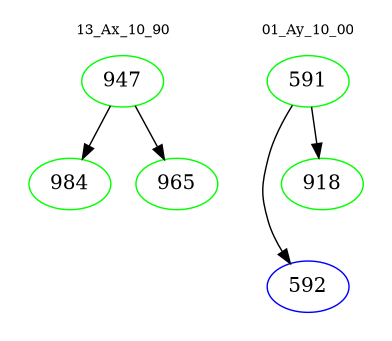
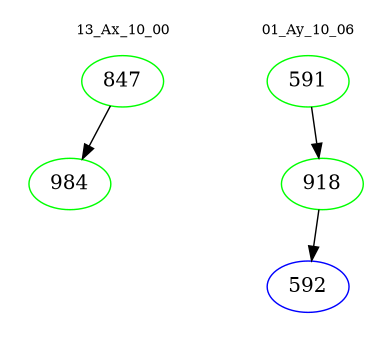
(123, 31) -> (123, 31)
(308, 31) -> (308, 31)
(123, 81) -> (123, 81)
(264, 177) -> (316, 228)
(177, 184) -> none
